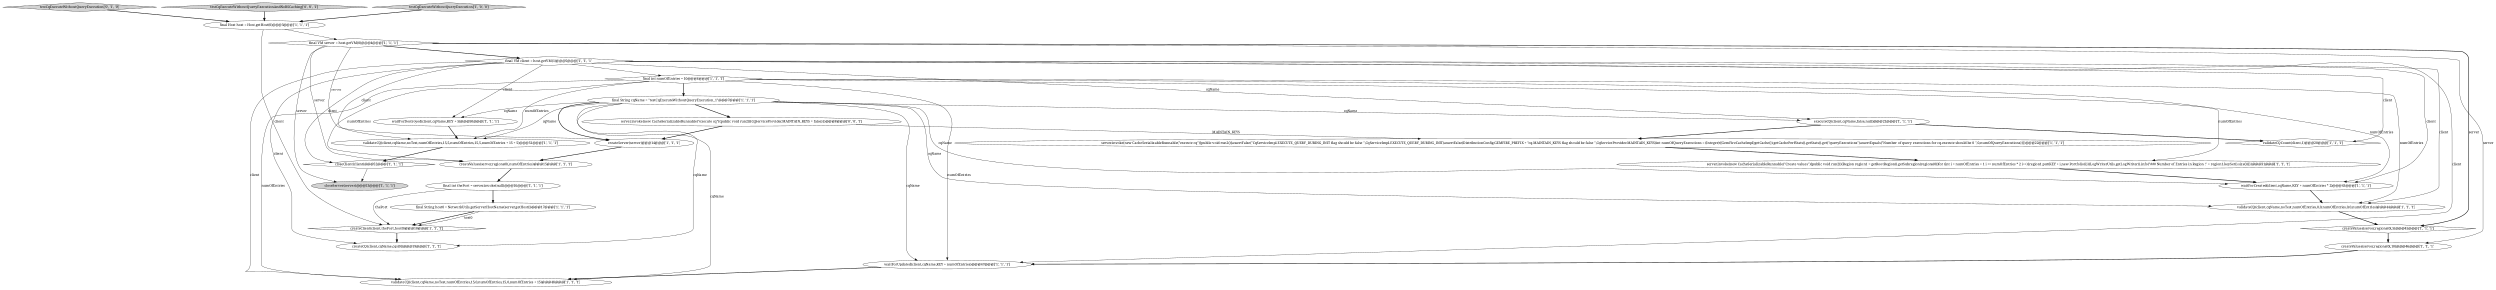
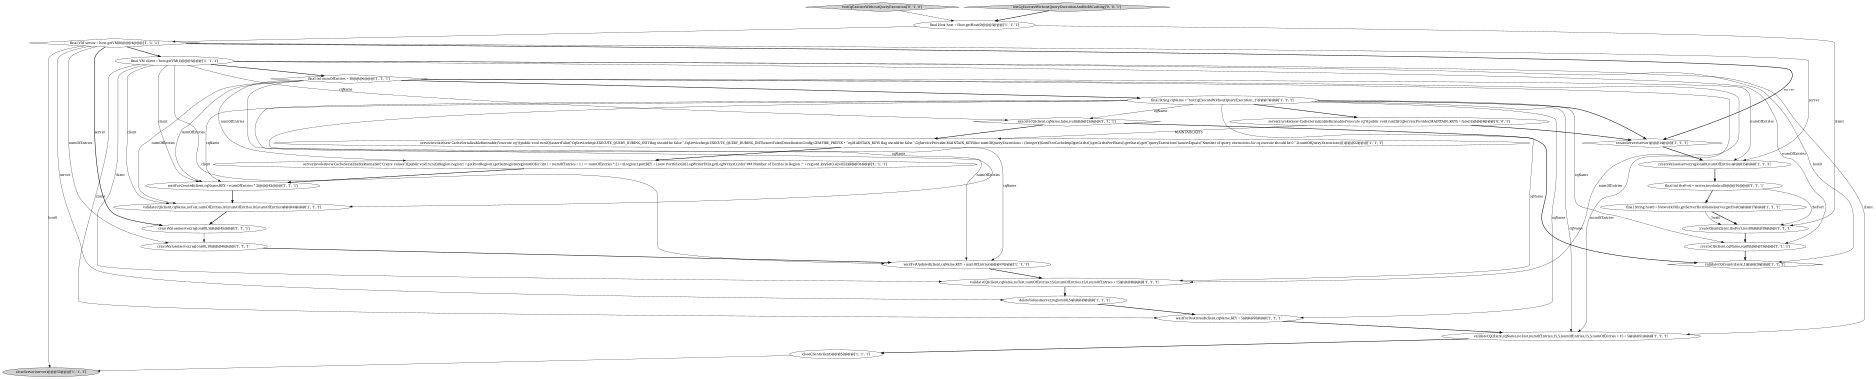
(449, 7) -> none
(167, 16) -> (925, 16)
(549, 61) -> (175, 61)
(615, 70) -> (266, 70)
(374, 80) -> none
(2388, 100) -> (1817, 164)
(302, 111) -> (53, 218)
(1863, 122) -> (1067, 122)
(429, 135) -> (1063, 52)
(644, 143) -> (1652, 143)
(2488, 143) -> (81, 143)
(278, 154) -> (1794, 154)
(369, 164) -> (836, 354)
(397, 229) -> (1745, 229)
(2388, 229) -> (204, 229)
(2388, 236) -> (204, 236)
none -> (1745, 254)
none -> (1065, 300)
